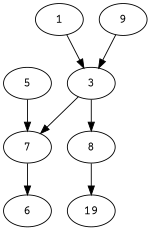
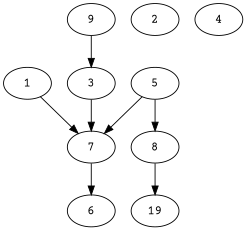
none -> (155, 19)
none -> (219, 19)
(73, 47) -> (56, 112)
(91, 111) -> (155, 111)
